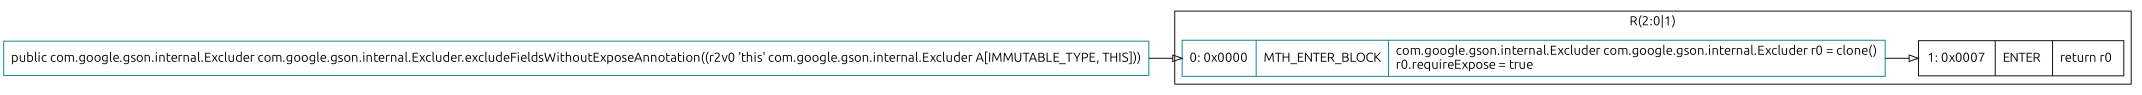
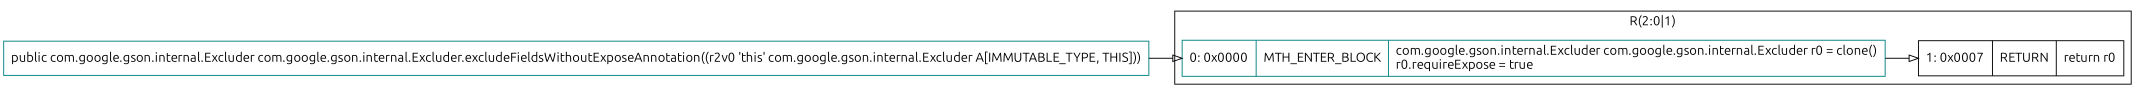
(2022, 58) -> (2024, 58)
